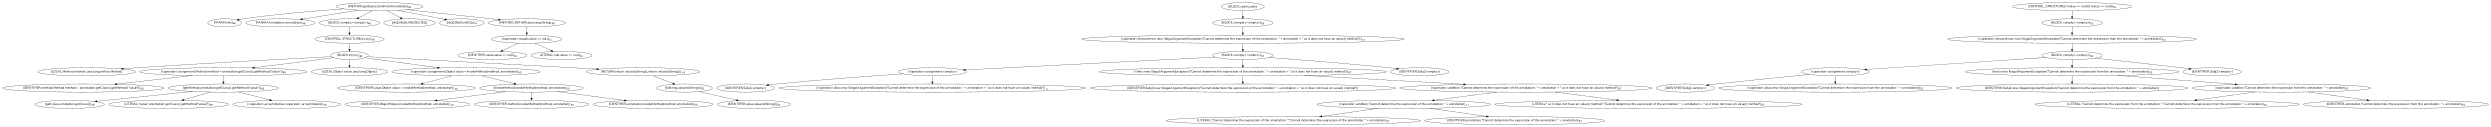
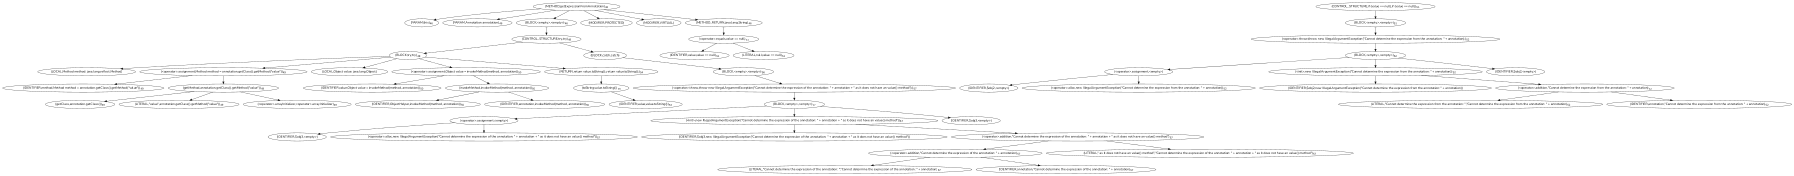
none -> (575, 47)
(532, 104) -> none
